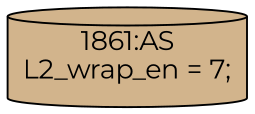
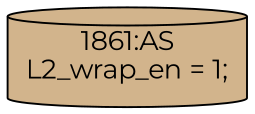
(127, 57) -> (127, 57)
